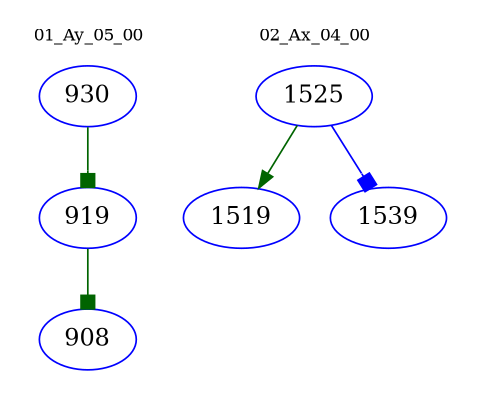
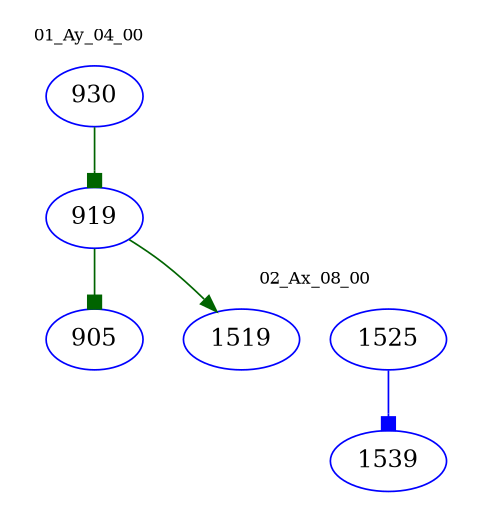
(89, 36) -> (89, 36)
(315, 36) -> (315, 280)
(283, 149) -> (181, 278)
(88, 339) -> (95, 339)
